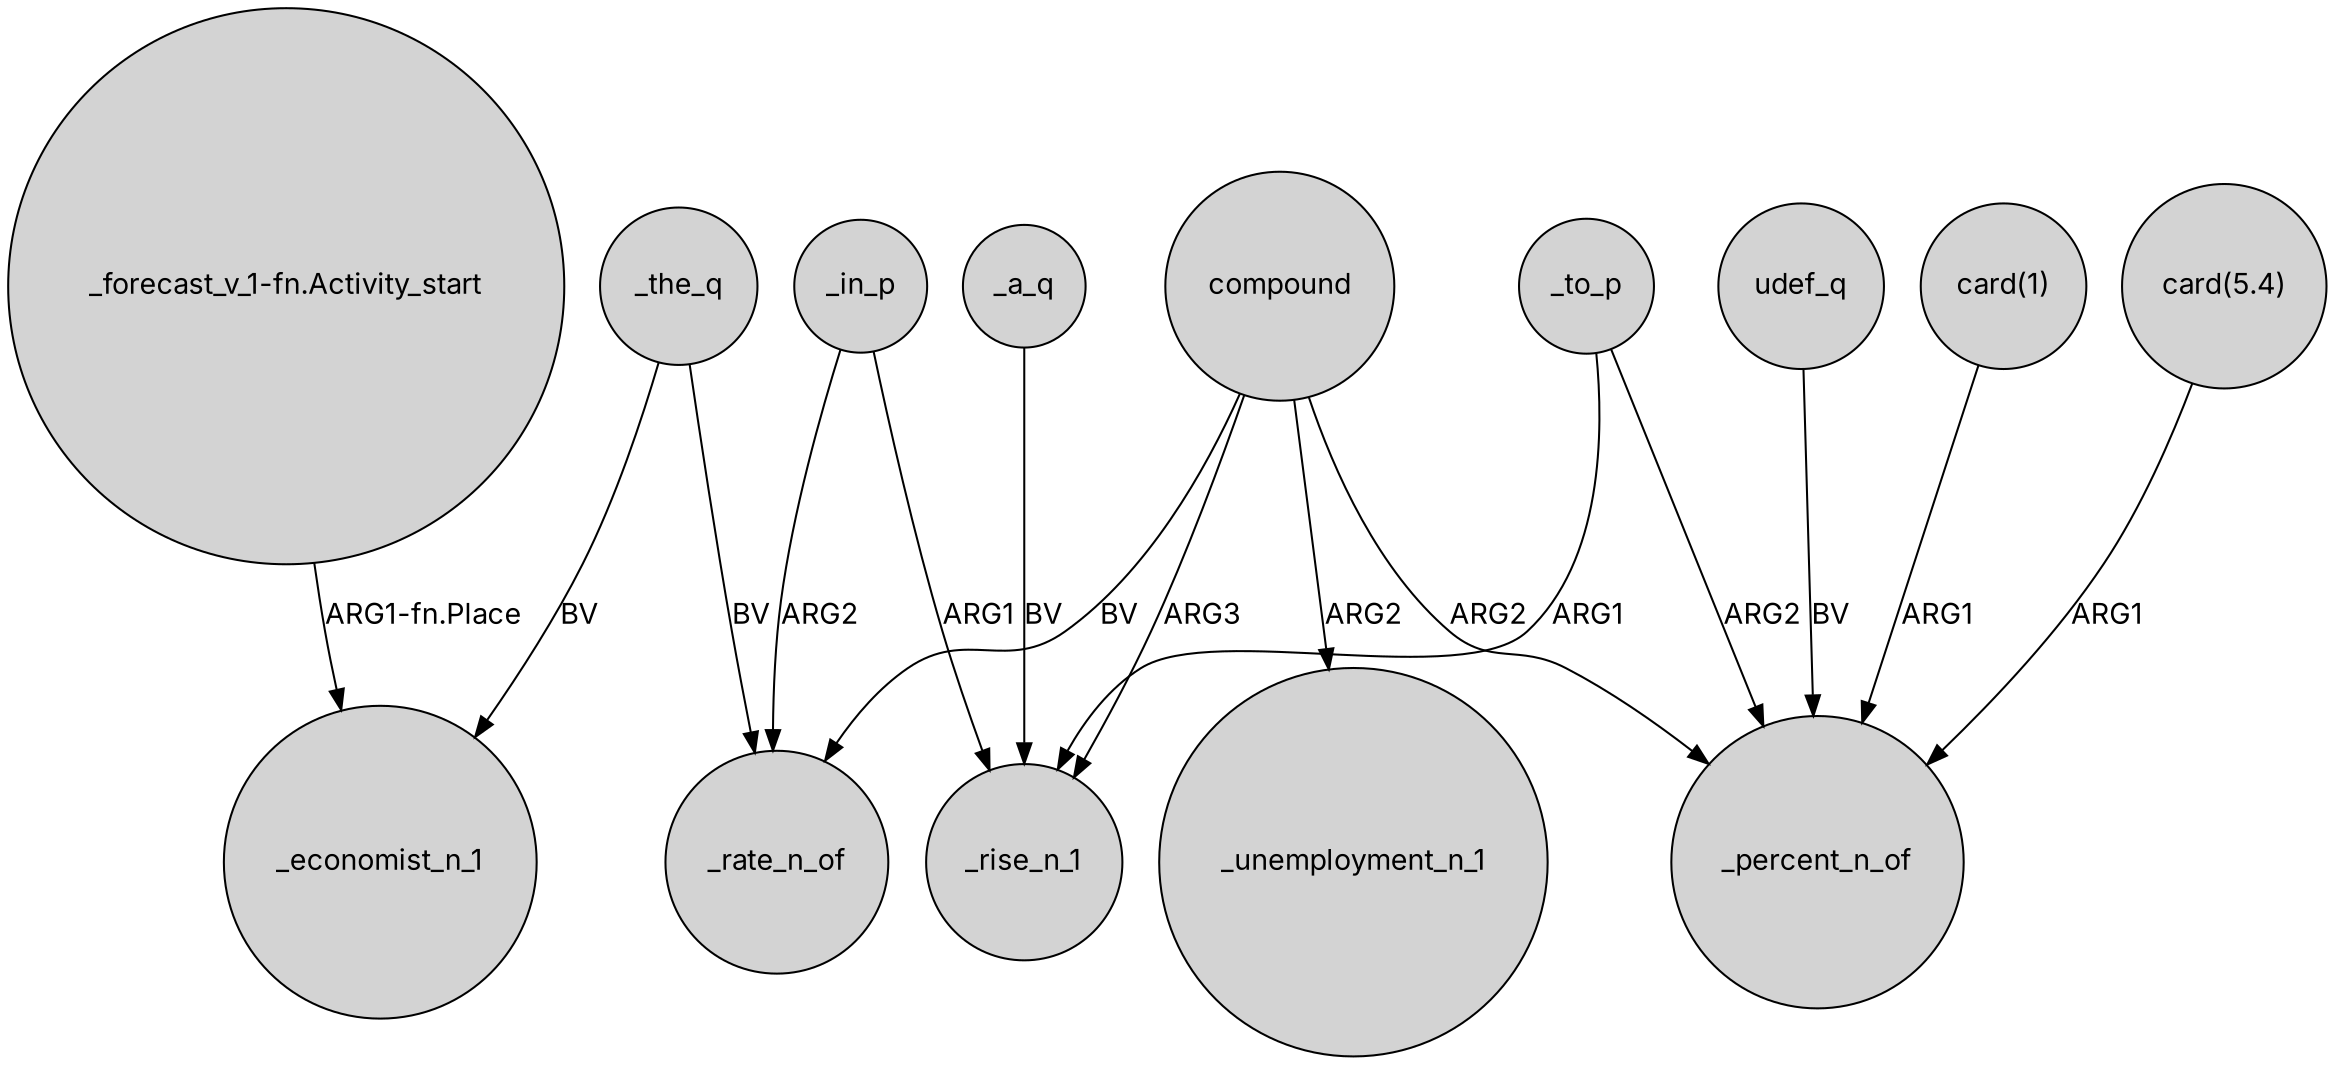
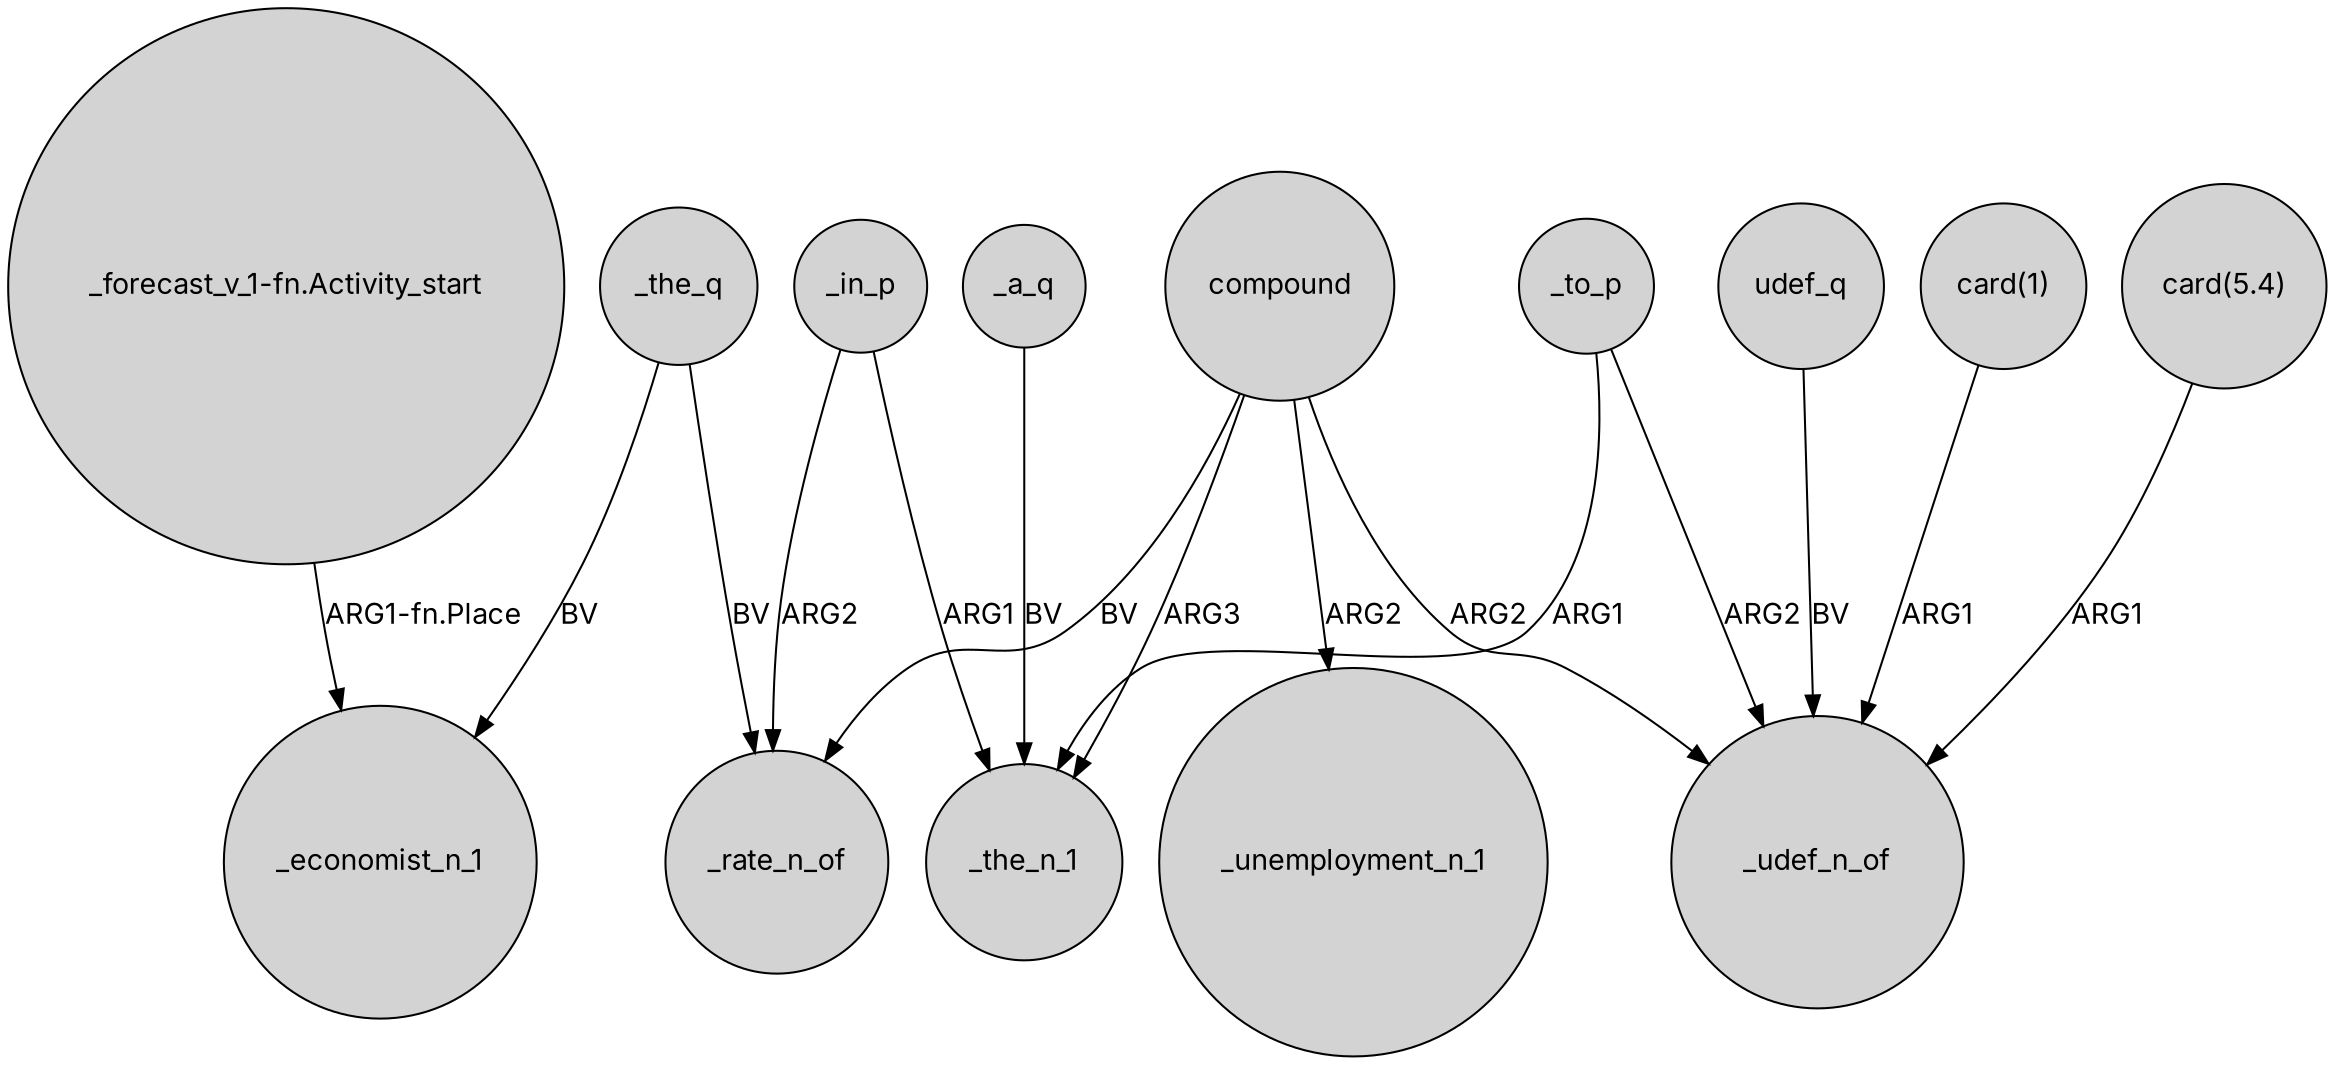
(1024, 862) -> (1024, 862)
(1818, 862) -> (1818, 862)
